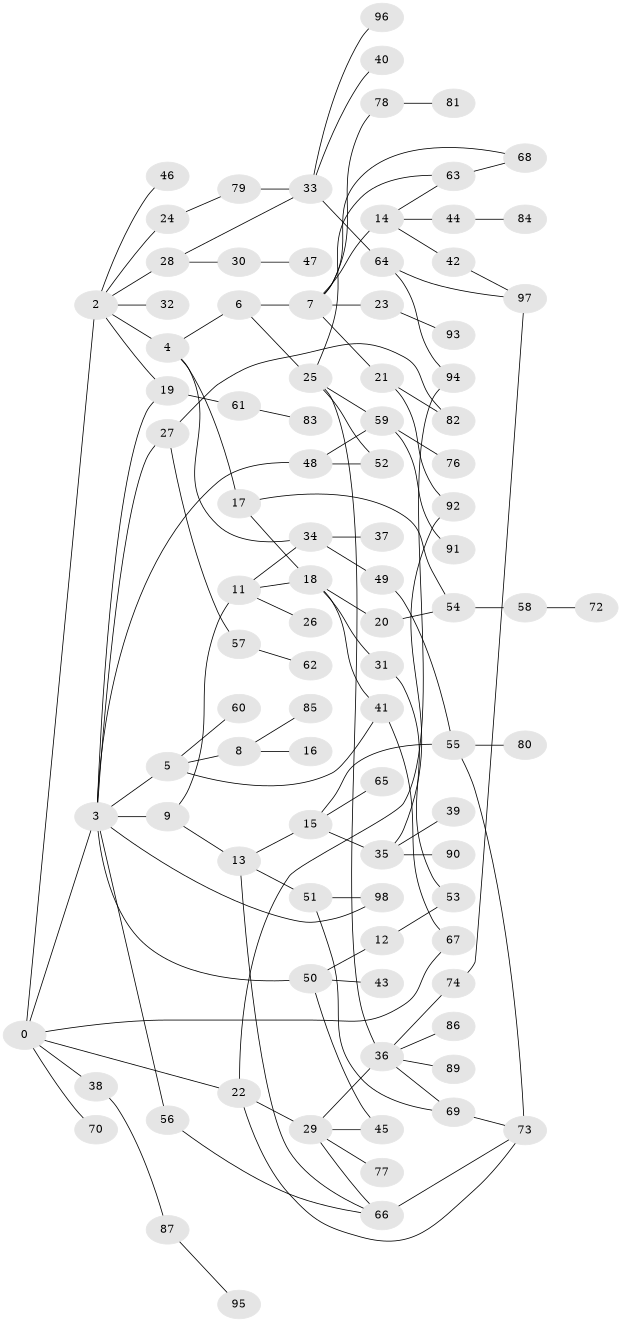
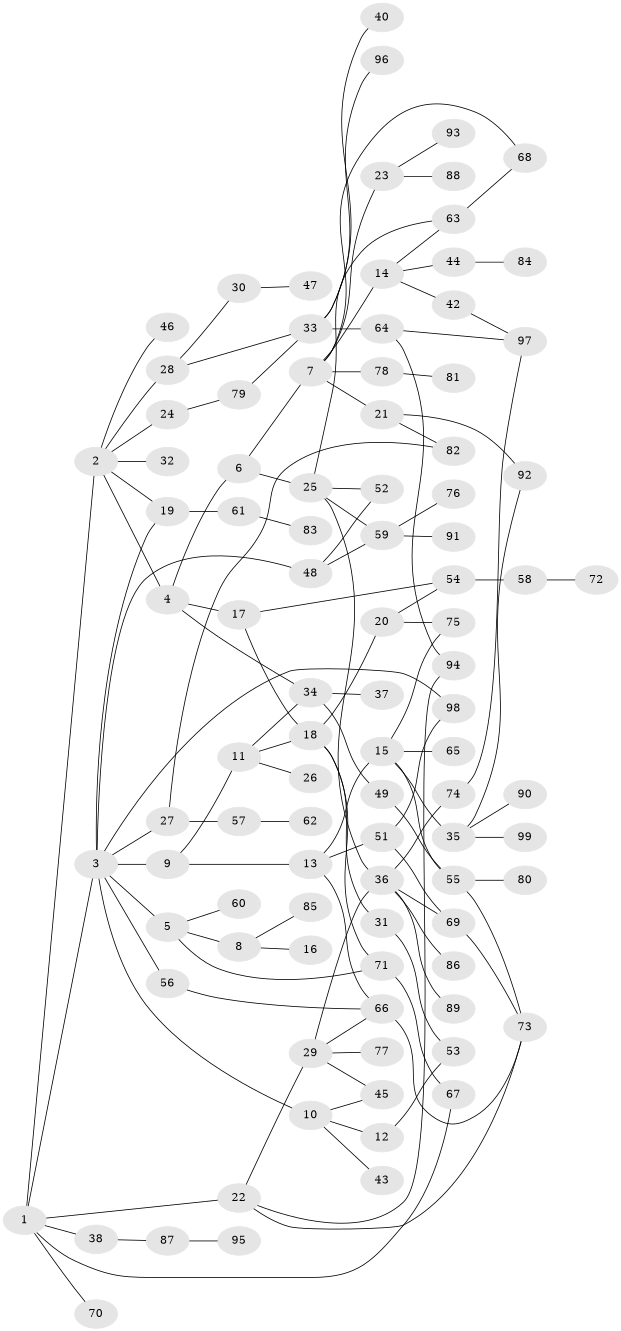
none -> (454, 176)
none -> (454, 623)
(382, 709) -> (382, 966)
(454, 812) -> (525, 837)
(311, 979) -> (311, 1115)
(25, 1035) -> (25, 1220)
